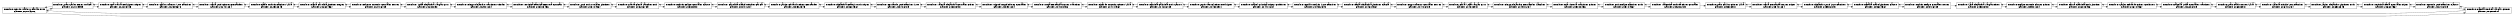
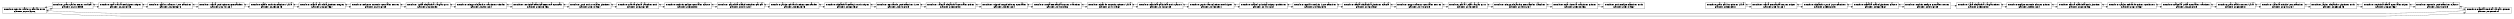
(1675, 6) -> none
